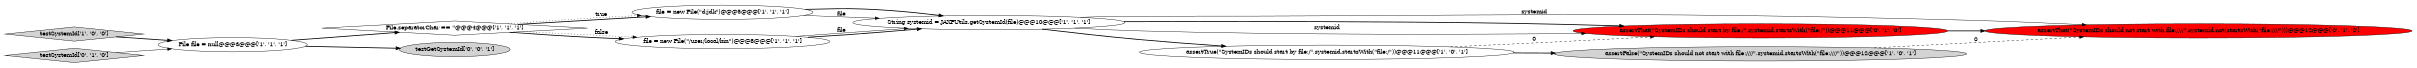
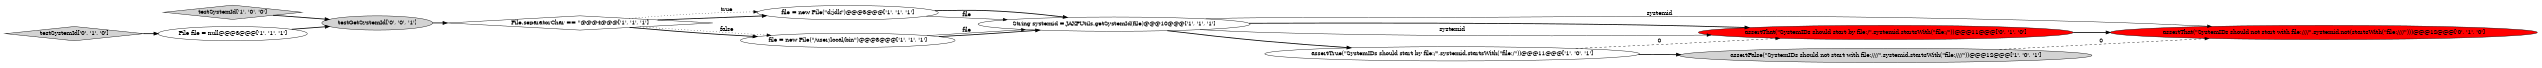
(343, 36) -> (438, 23)
(142, 39) -> (299, 17)
(142, 51) -> (149, 34)
